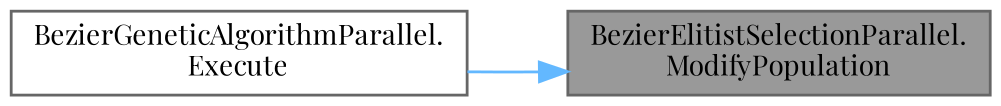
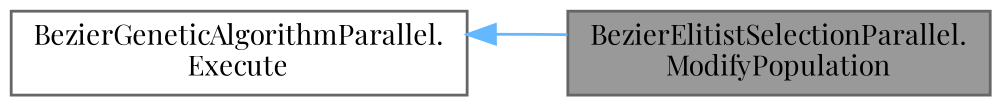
(503, 72) -> (531, 34)
